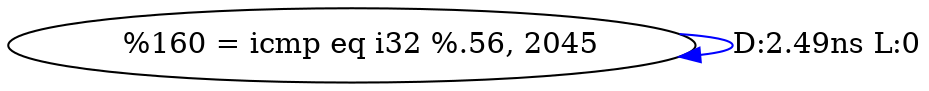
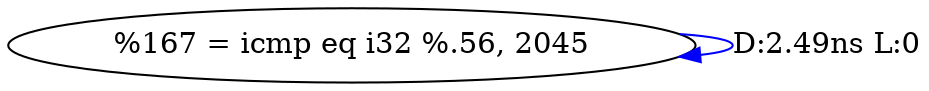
(352, 45) -> (352, 45)
